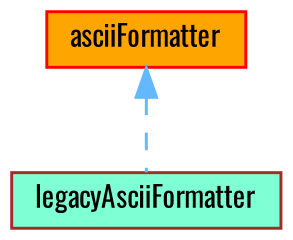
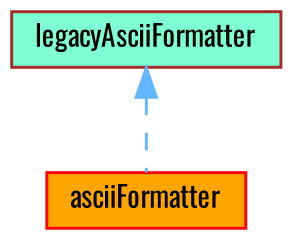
(146, 135) -> (146, 135)
